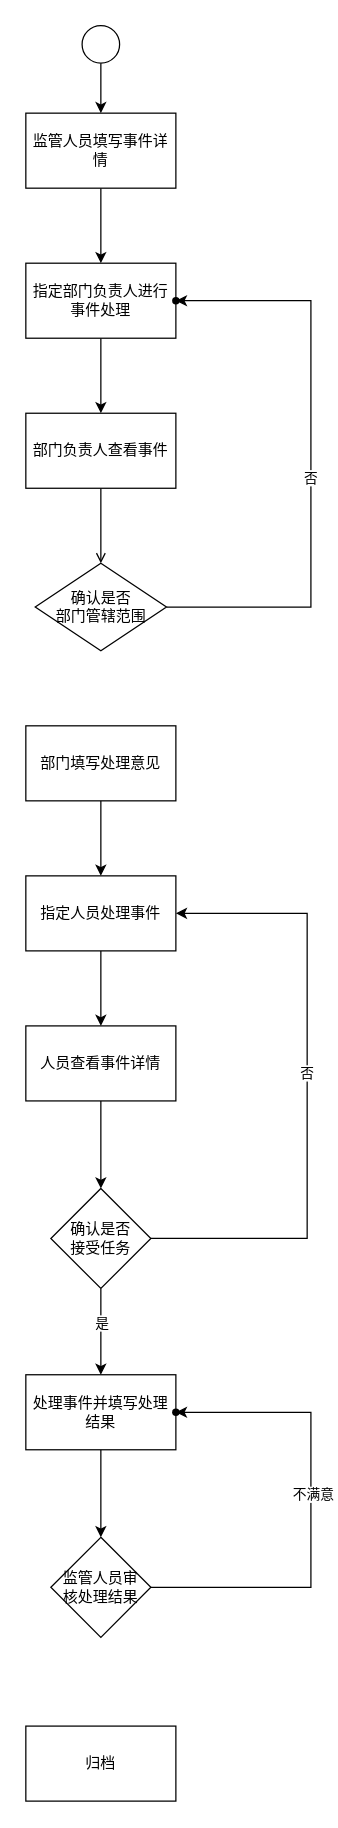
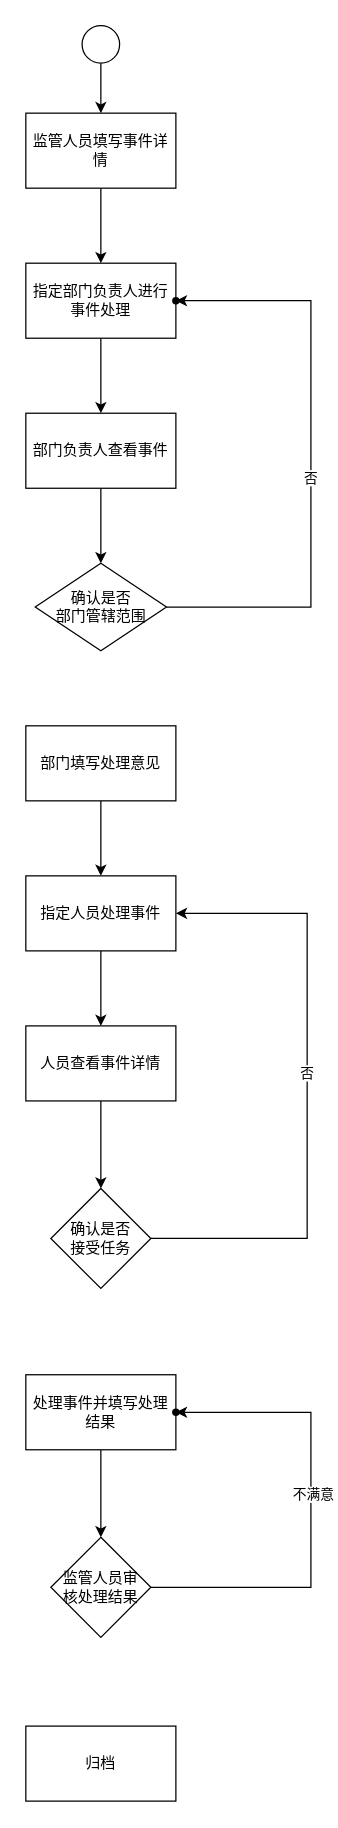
(101, 555) -> (101, 553)
(101, 1327) -> none
